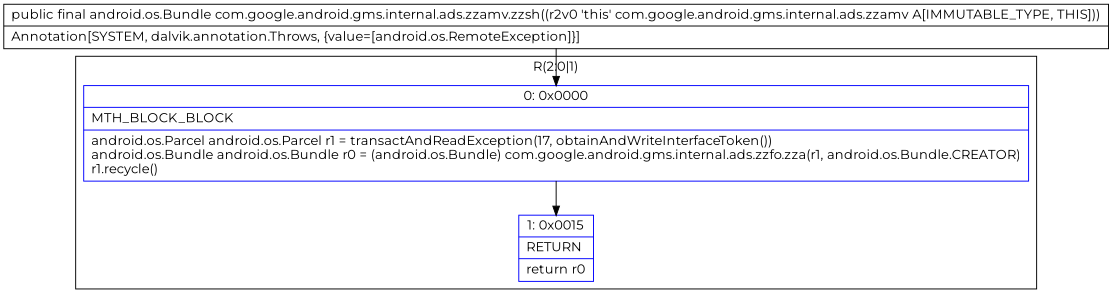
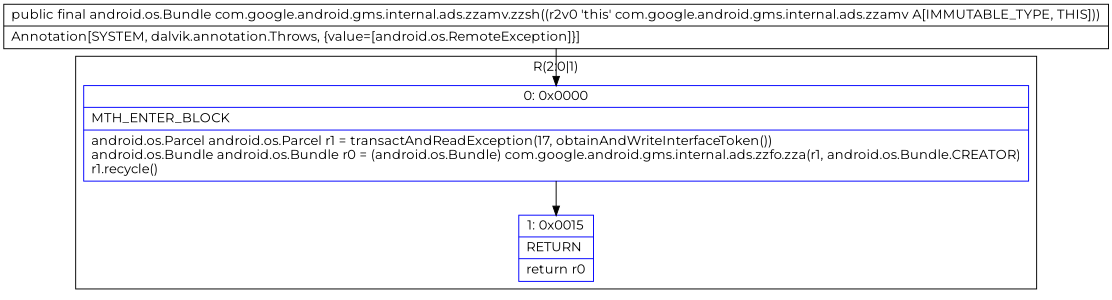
(163, 118) -> (161, 118)
